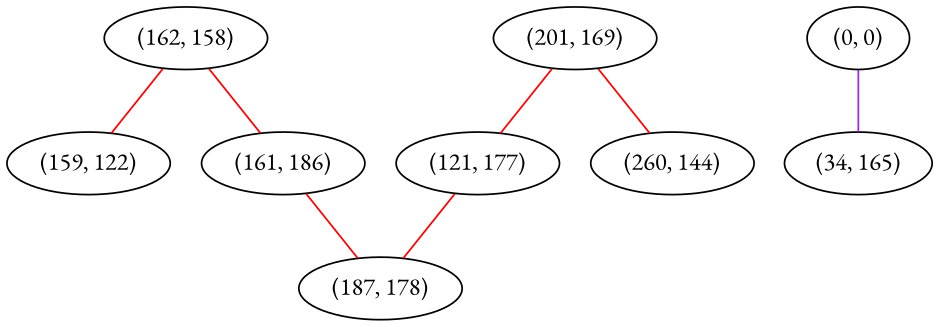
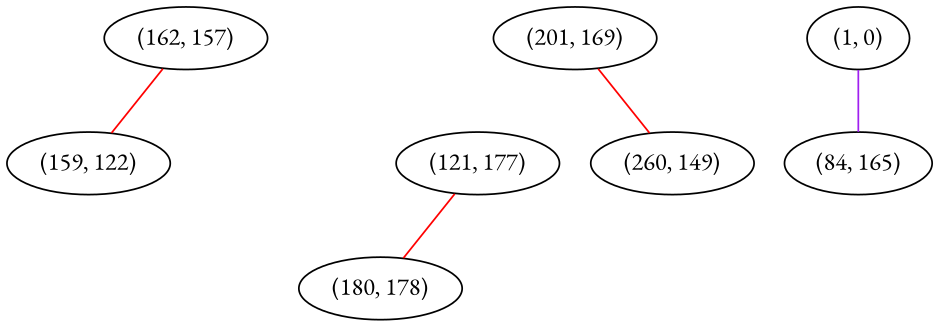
(186, 38) -> (186, 38)
(858, 38) -> (858, 38)
(526, 101) -> none
(283, 163) -> none
(672, 163) -> (672, 163)
(858, 163) -> (858, 163)
(381, 288) -> (381, 288)
